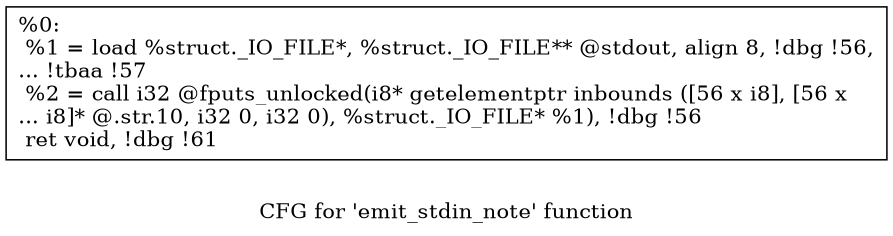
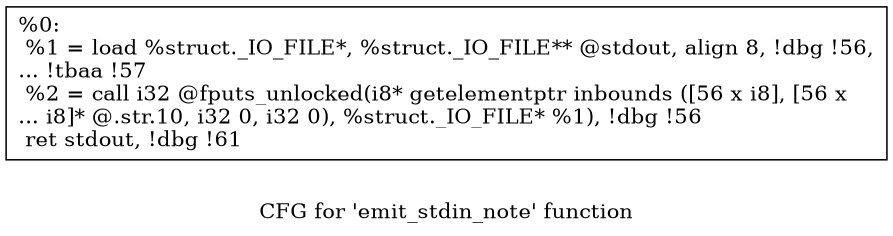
(119, 140) -> (131, 140)
